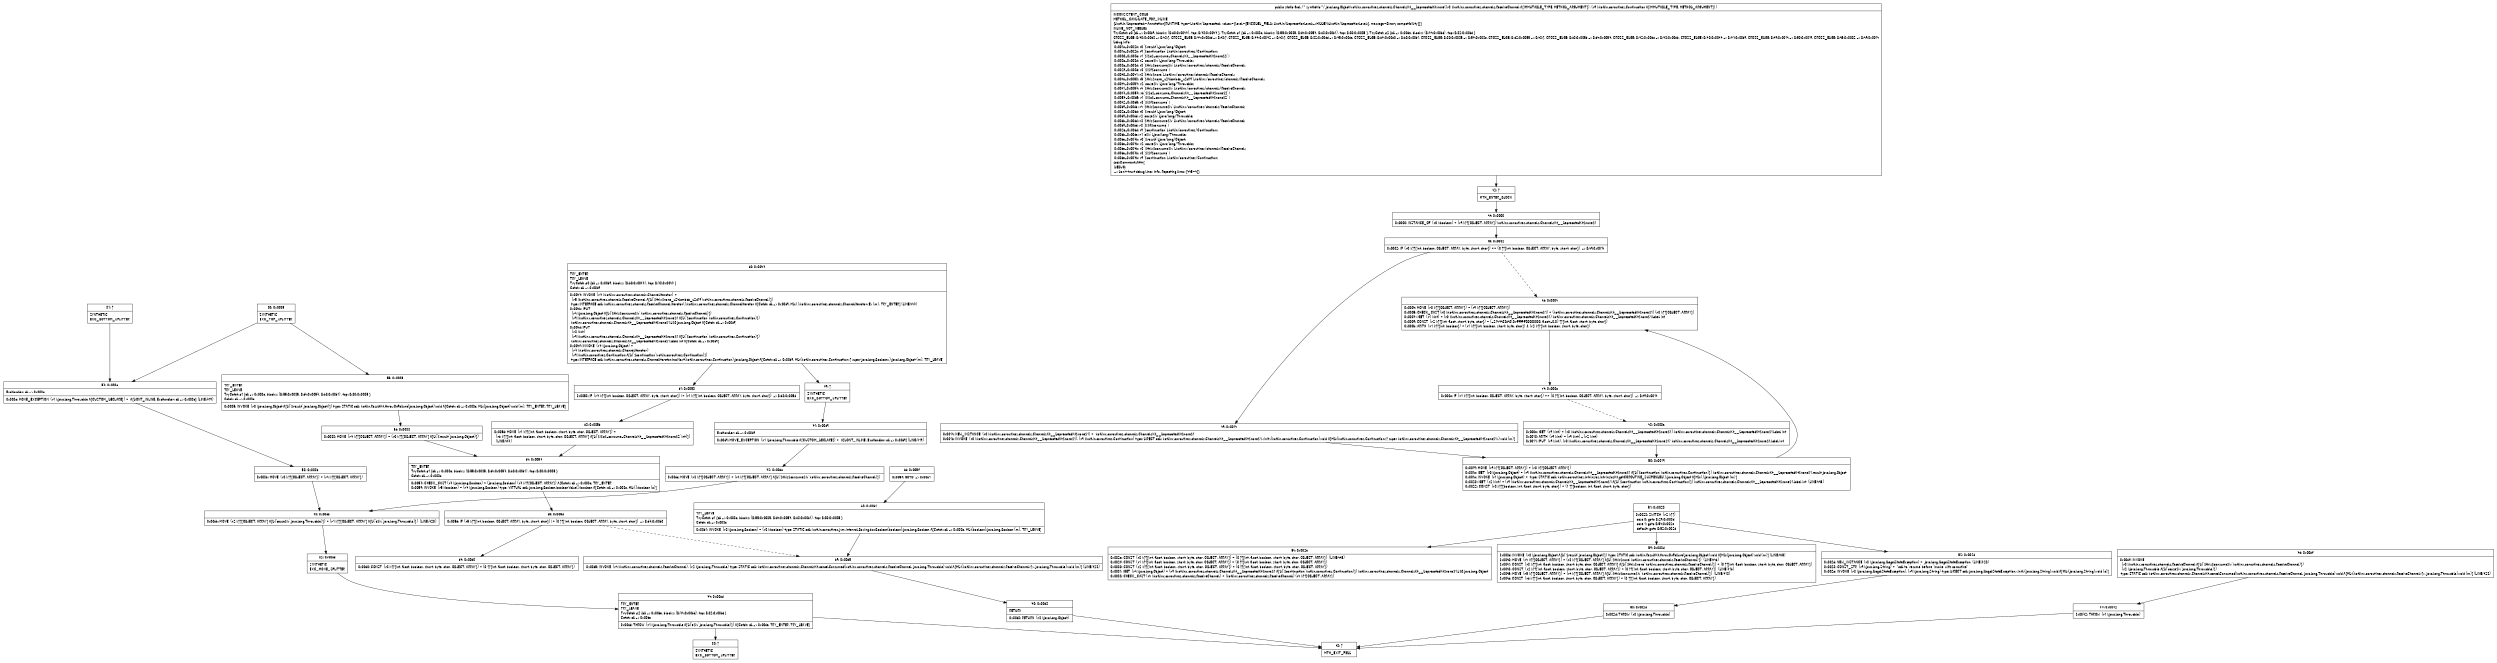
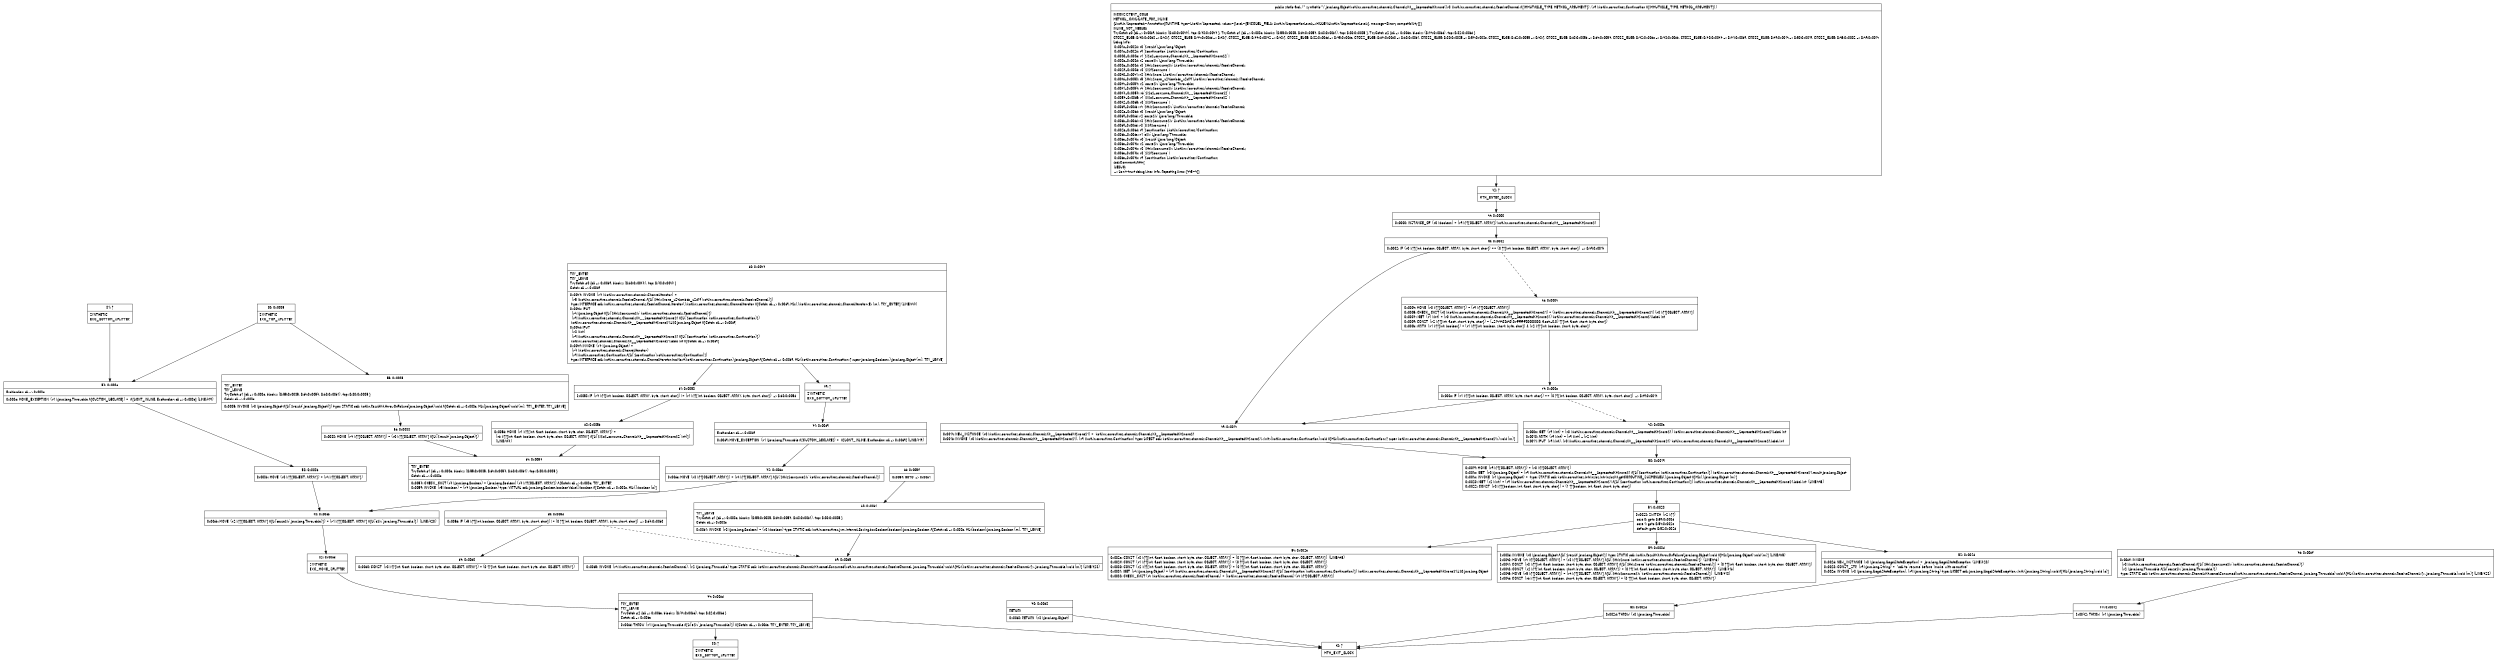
(1748, 376) -> (1657, 496)
none -> (1400, 412)
(547, 500) -> none
(1655, 519) -> (1655, 519)
(938, 586) -> none
(1338, 653) -> (1339, 653)
